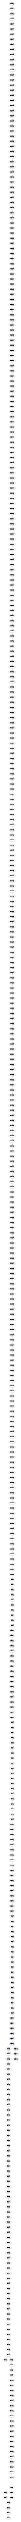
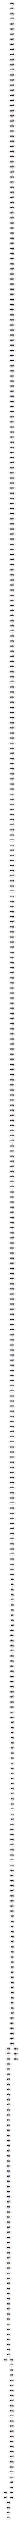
none -> (12, 2482)
